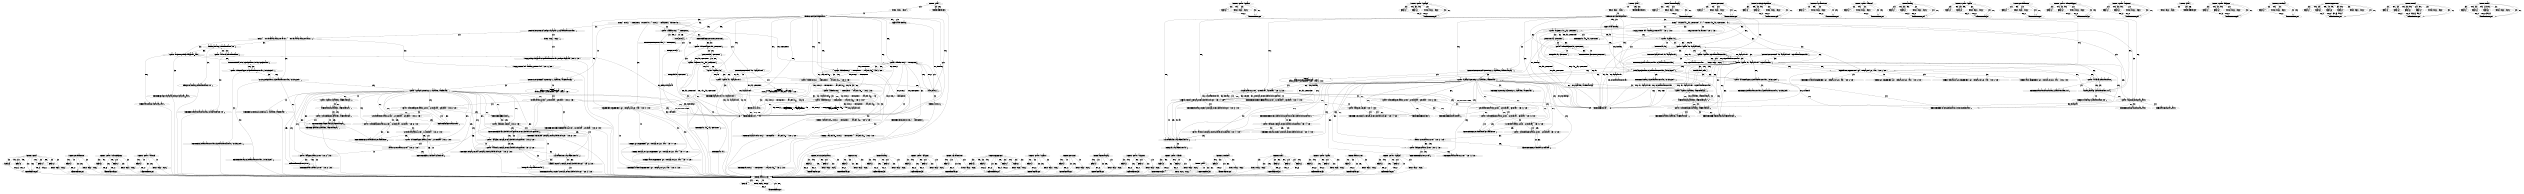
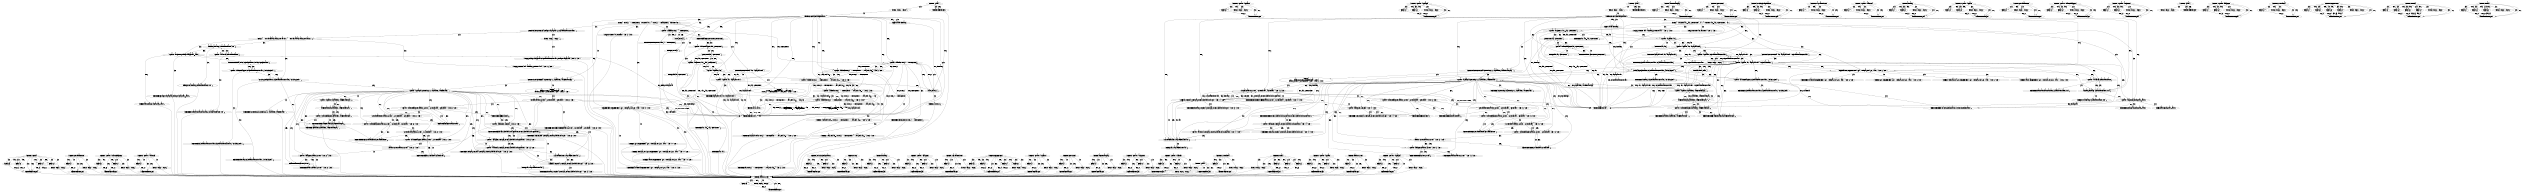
none -> (618, 35)
